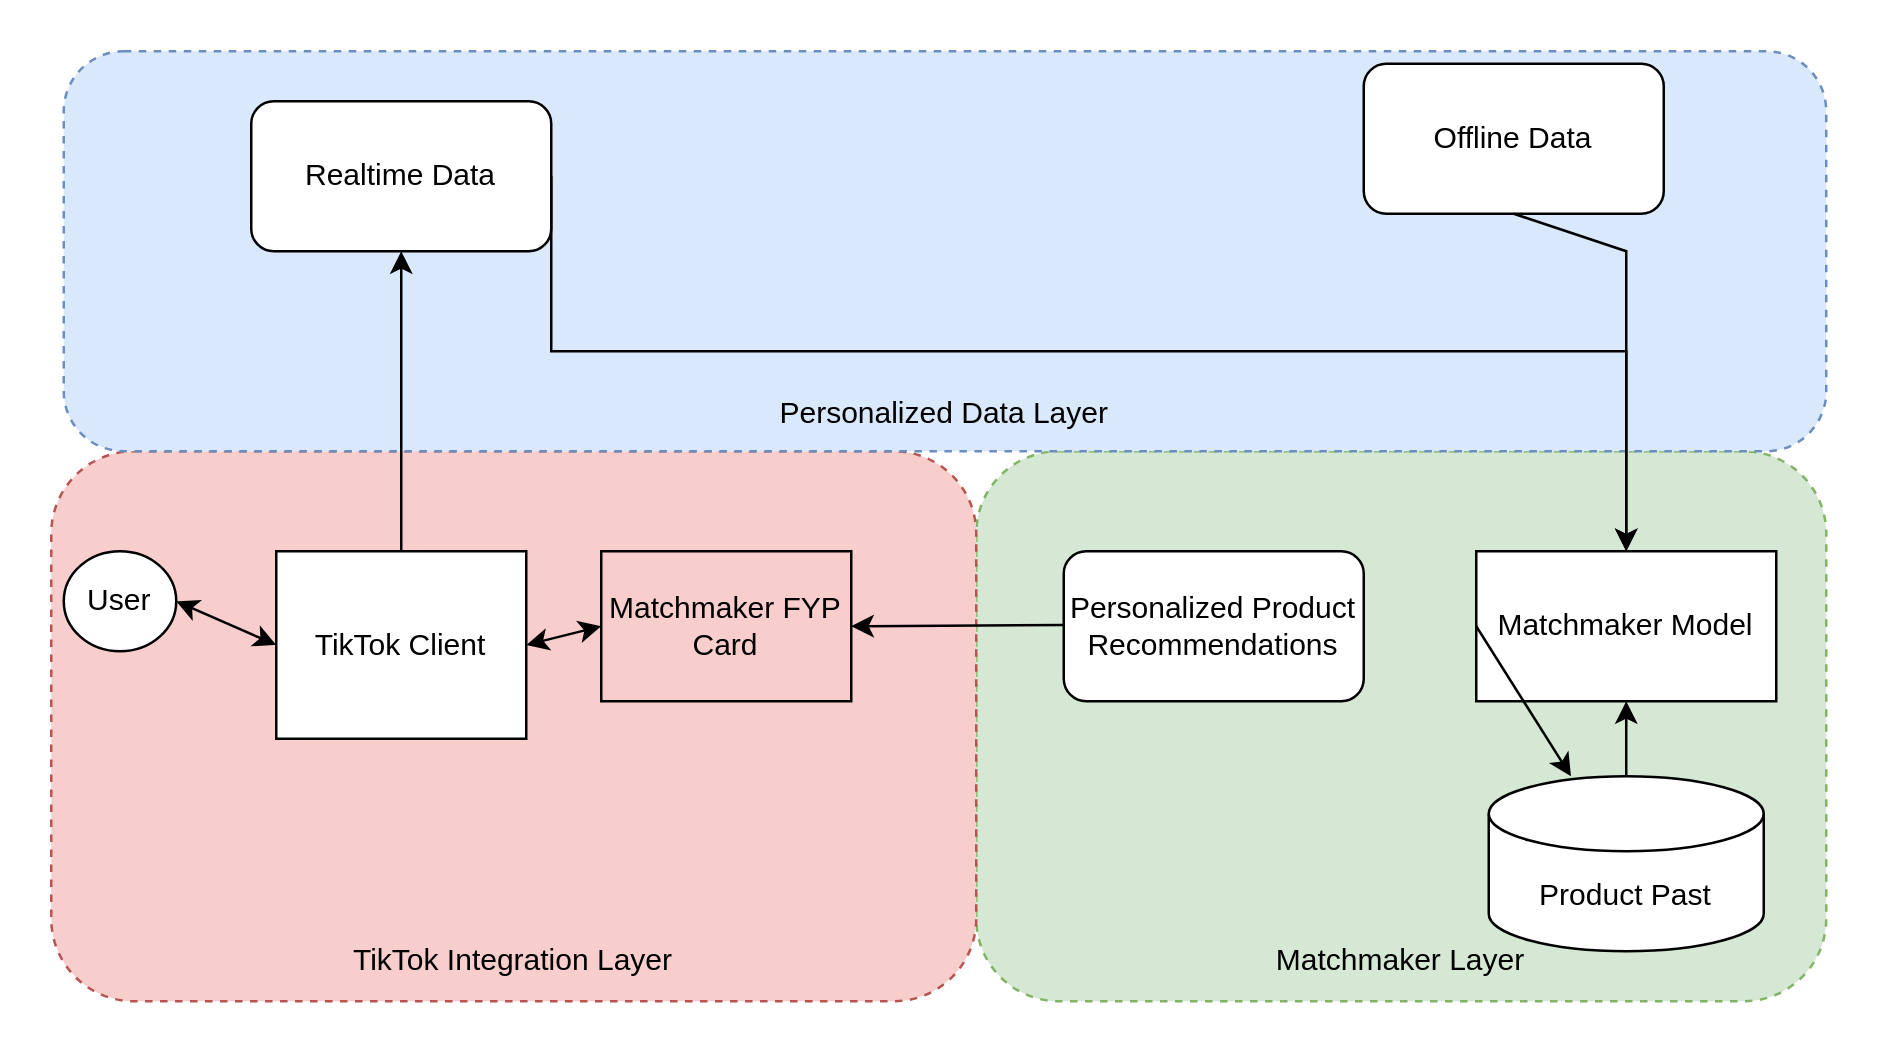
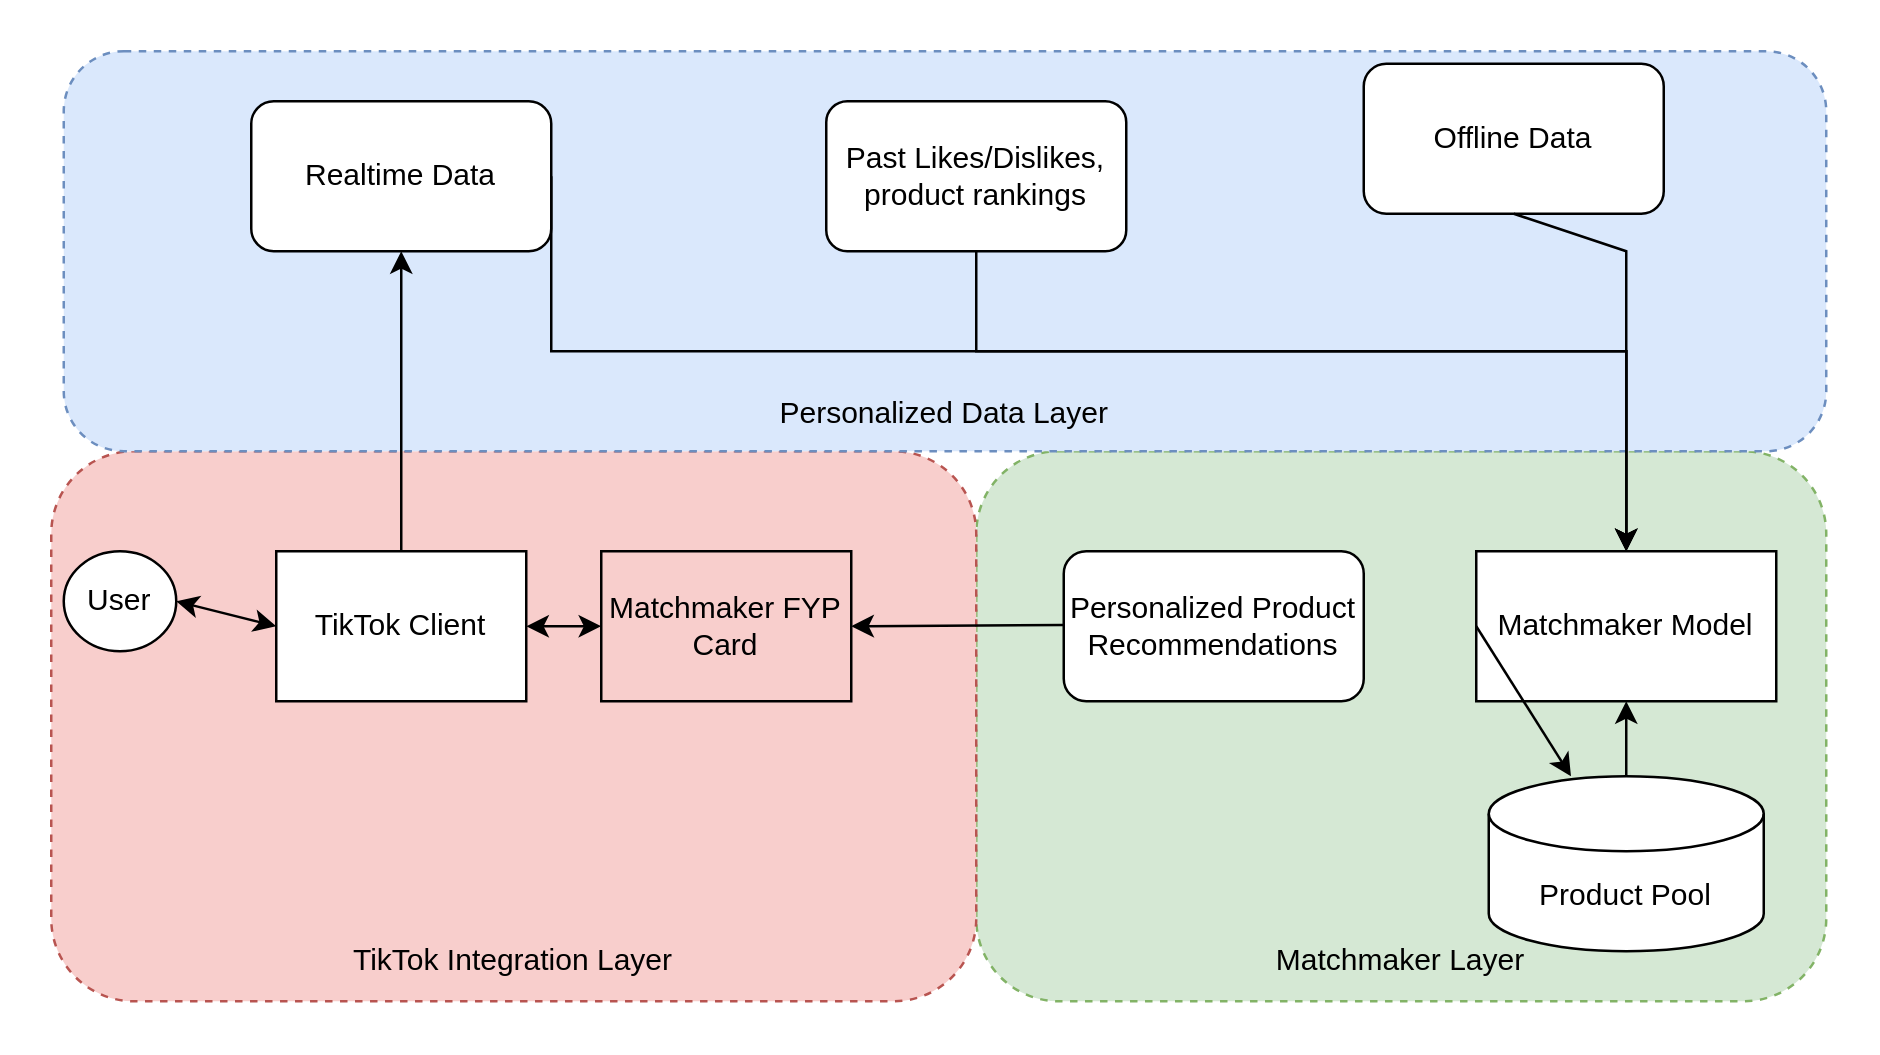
none -> (976, 176)
none -> (976, 299)
(401, 645) -> (401, 626)
(1626, 896) -> (1626, 896)
